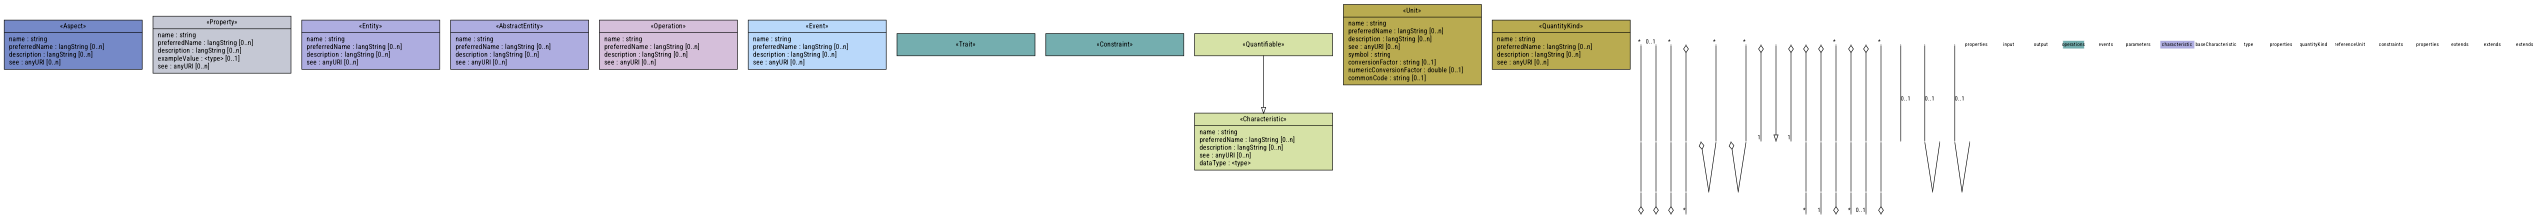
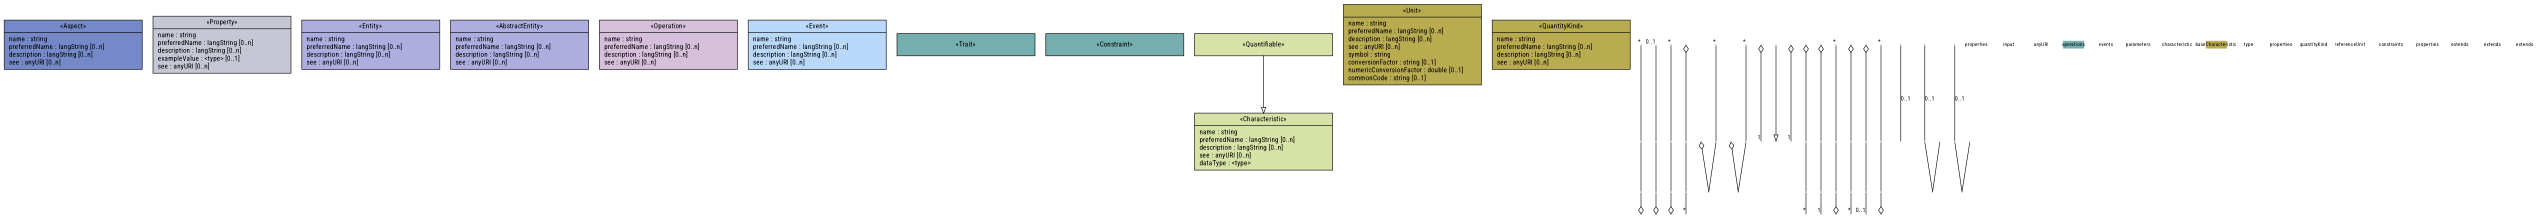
(2041, 45) -> (2041, 45)
(2177, 45) -> (2177, 45)
(2216, 45) -> (2216, 45)
